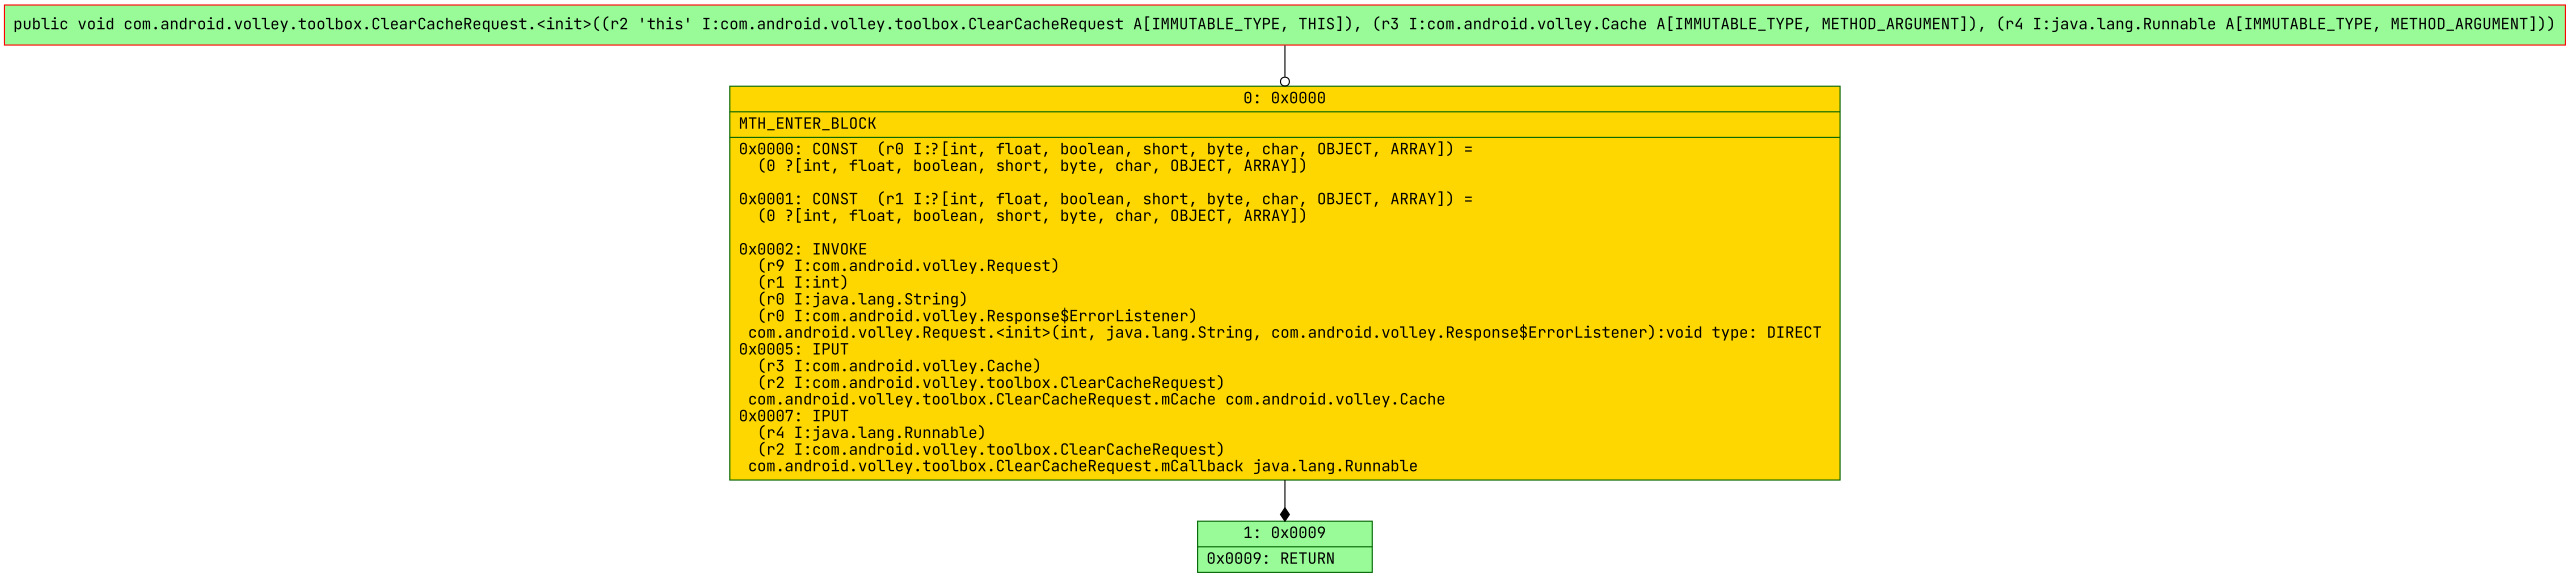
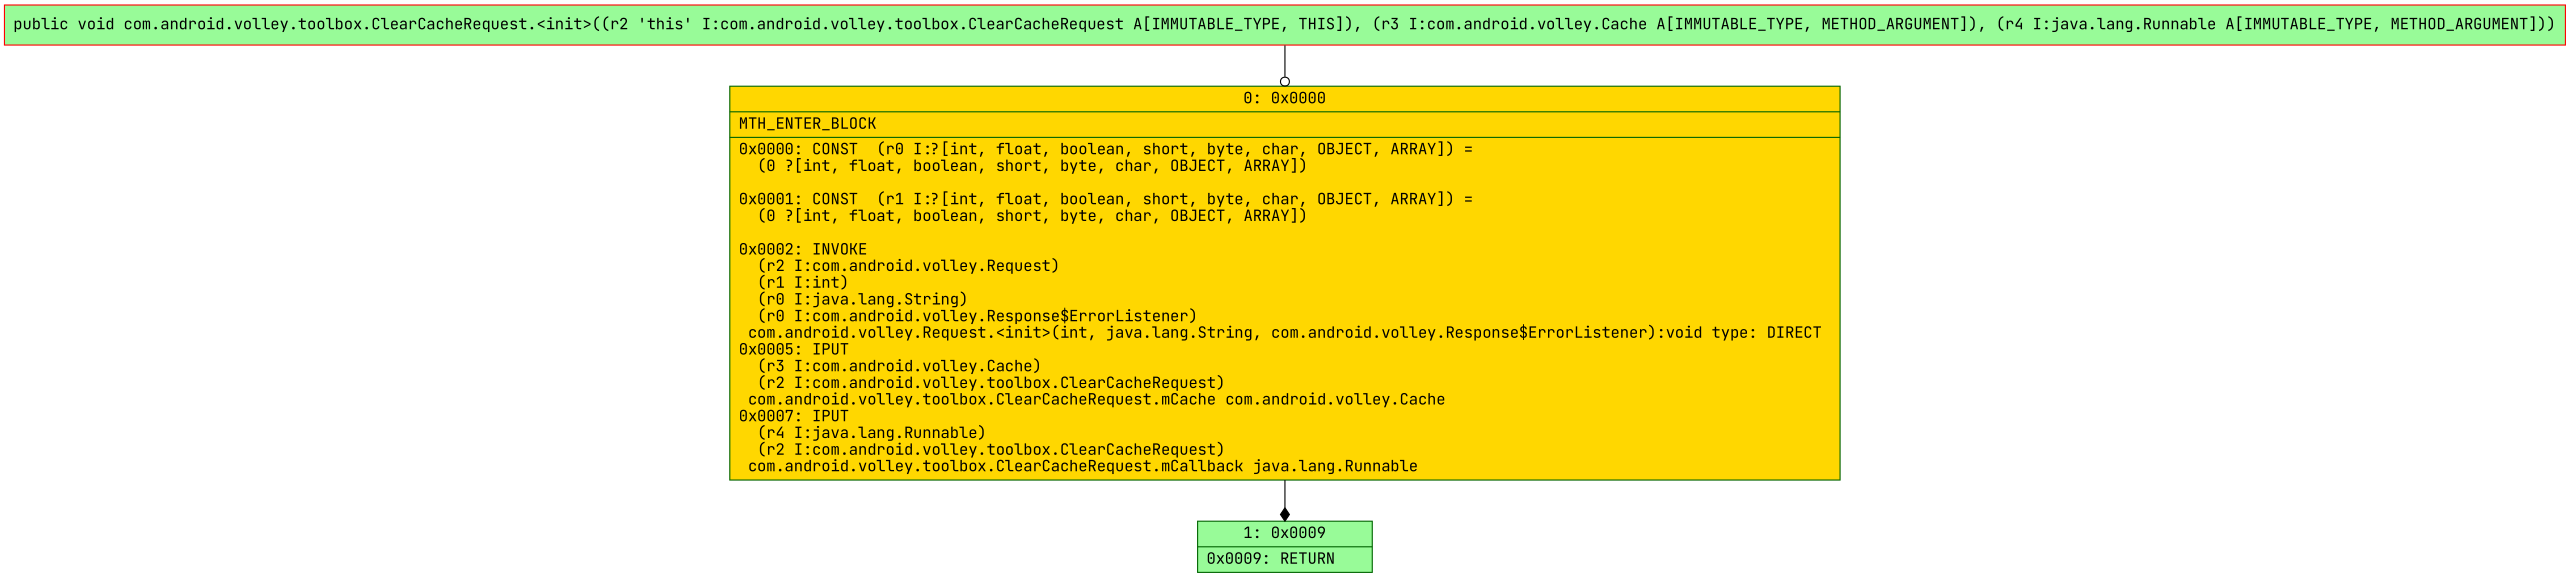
(899, 266) -> (899, 266)
